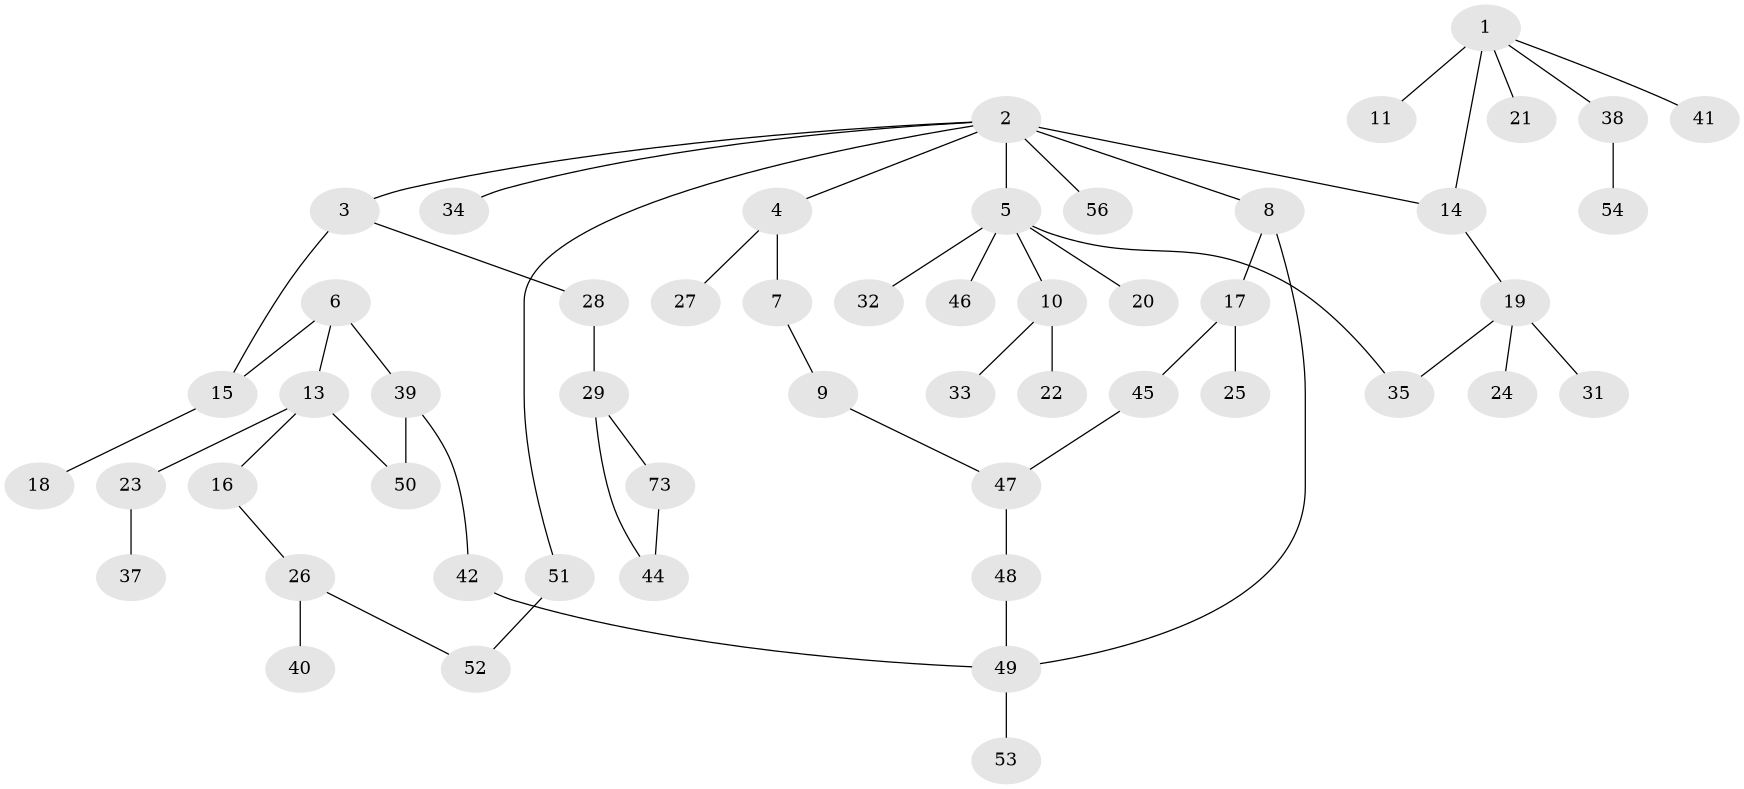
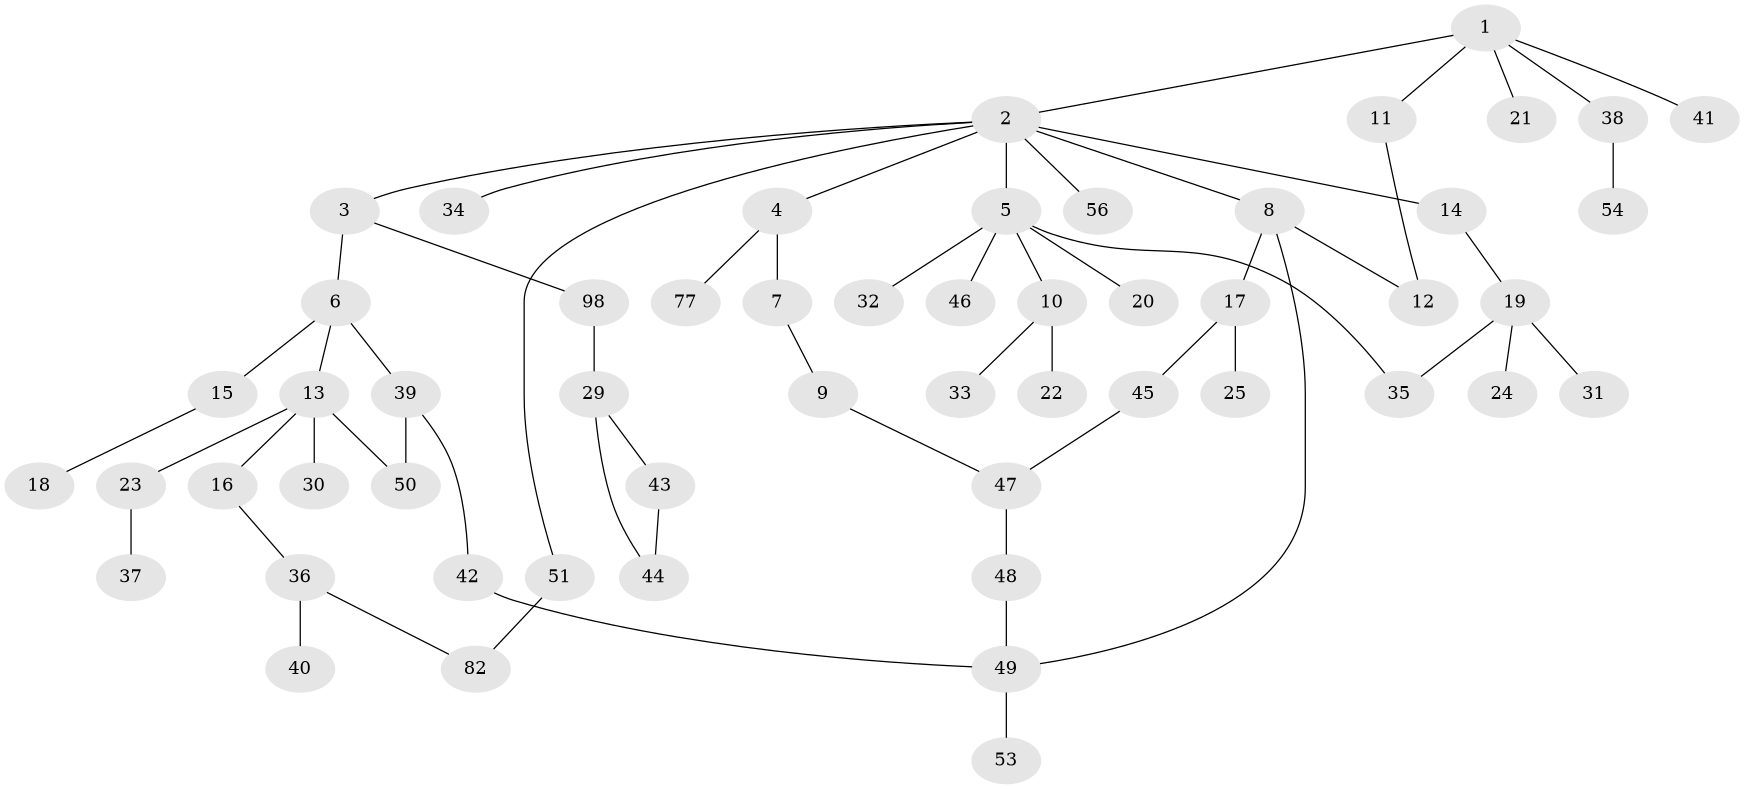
(1469, 120) -> (1246, 74)
(277, 299) -> (340, 257)
(594, 303) -> (594, 303)
(686, 303) -> (686, 303)
none -> (1424, 303)
none -> (314, 486)
(660, 486) -> (660, 486)
(300, 578) -> (300, 578)
(476, 669) -> (476, 669)
